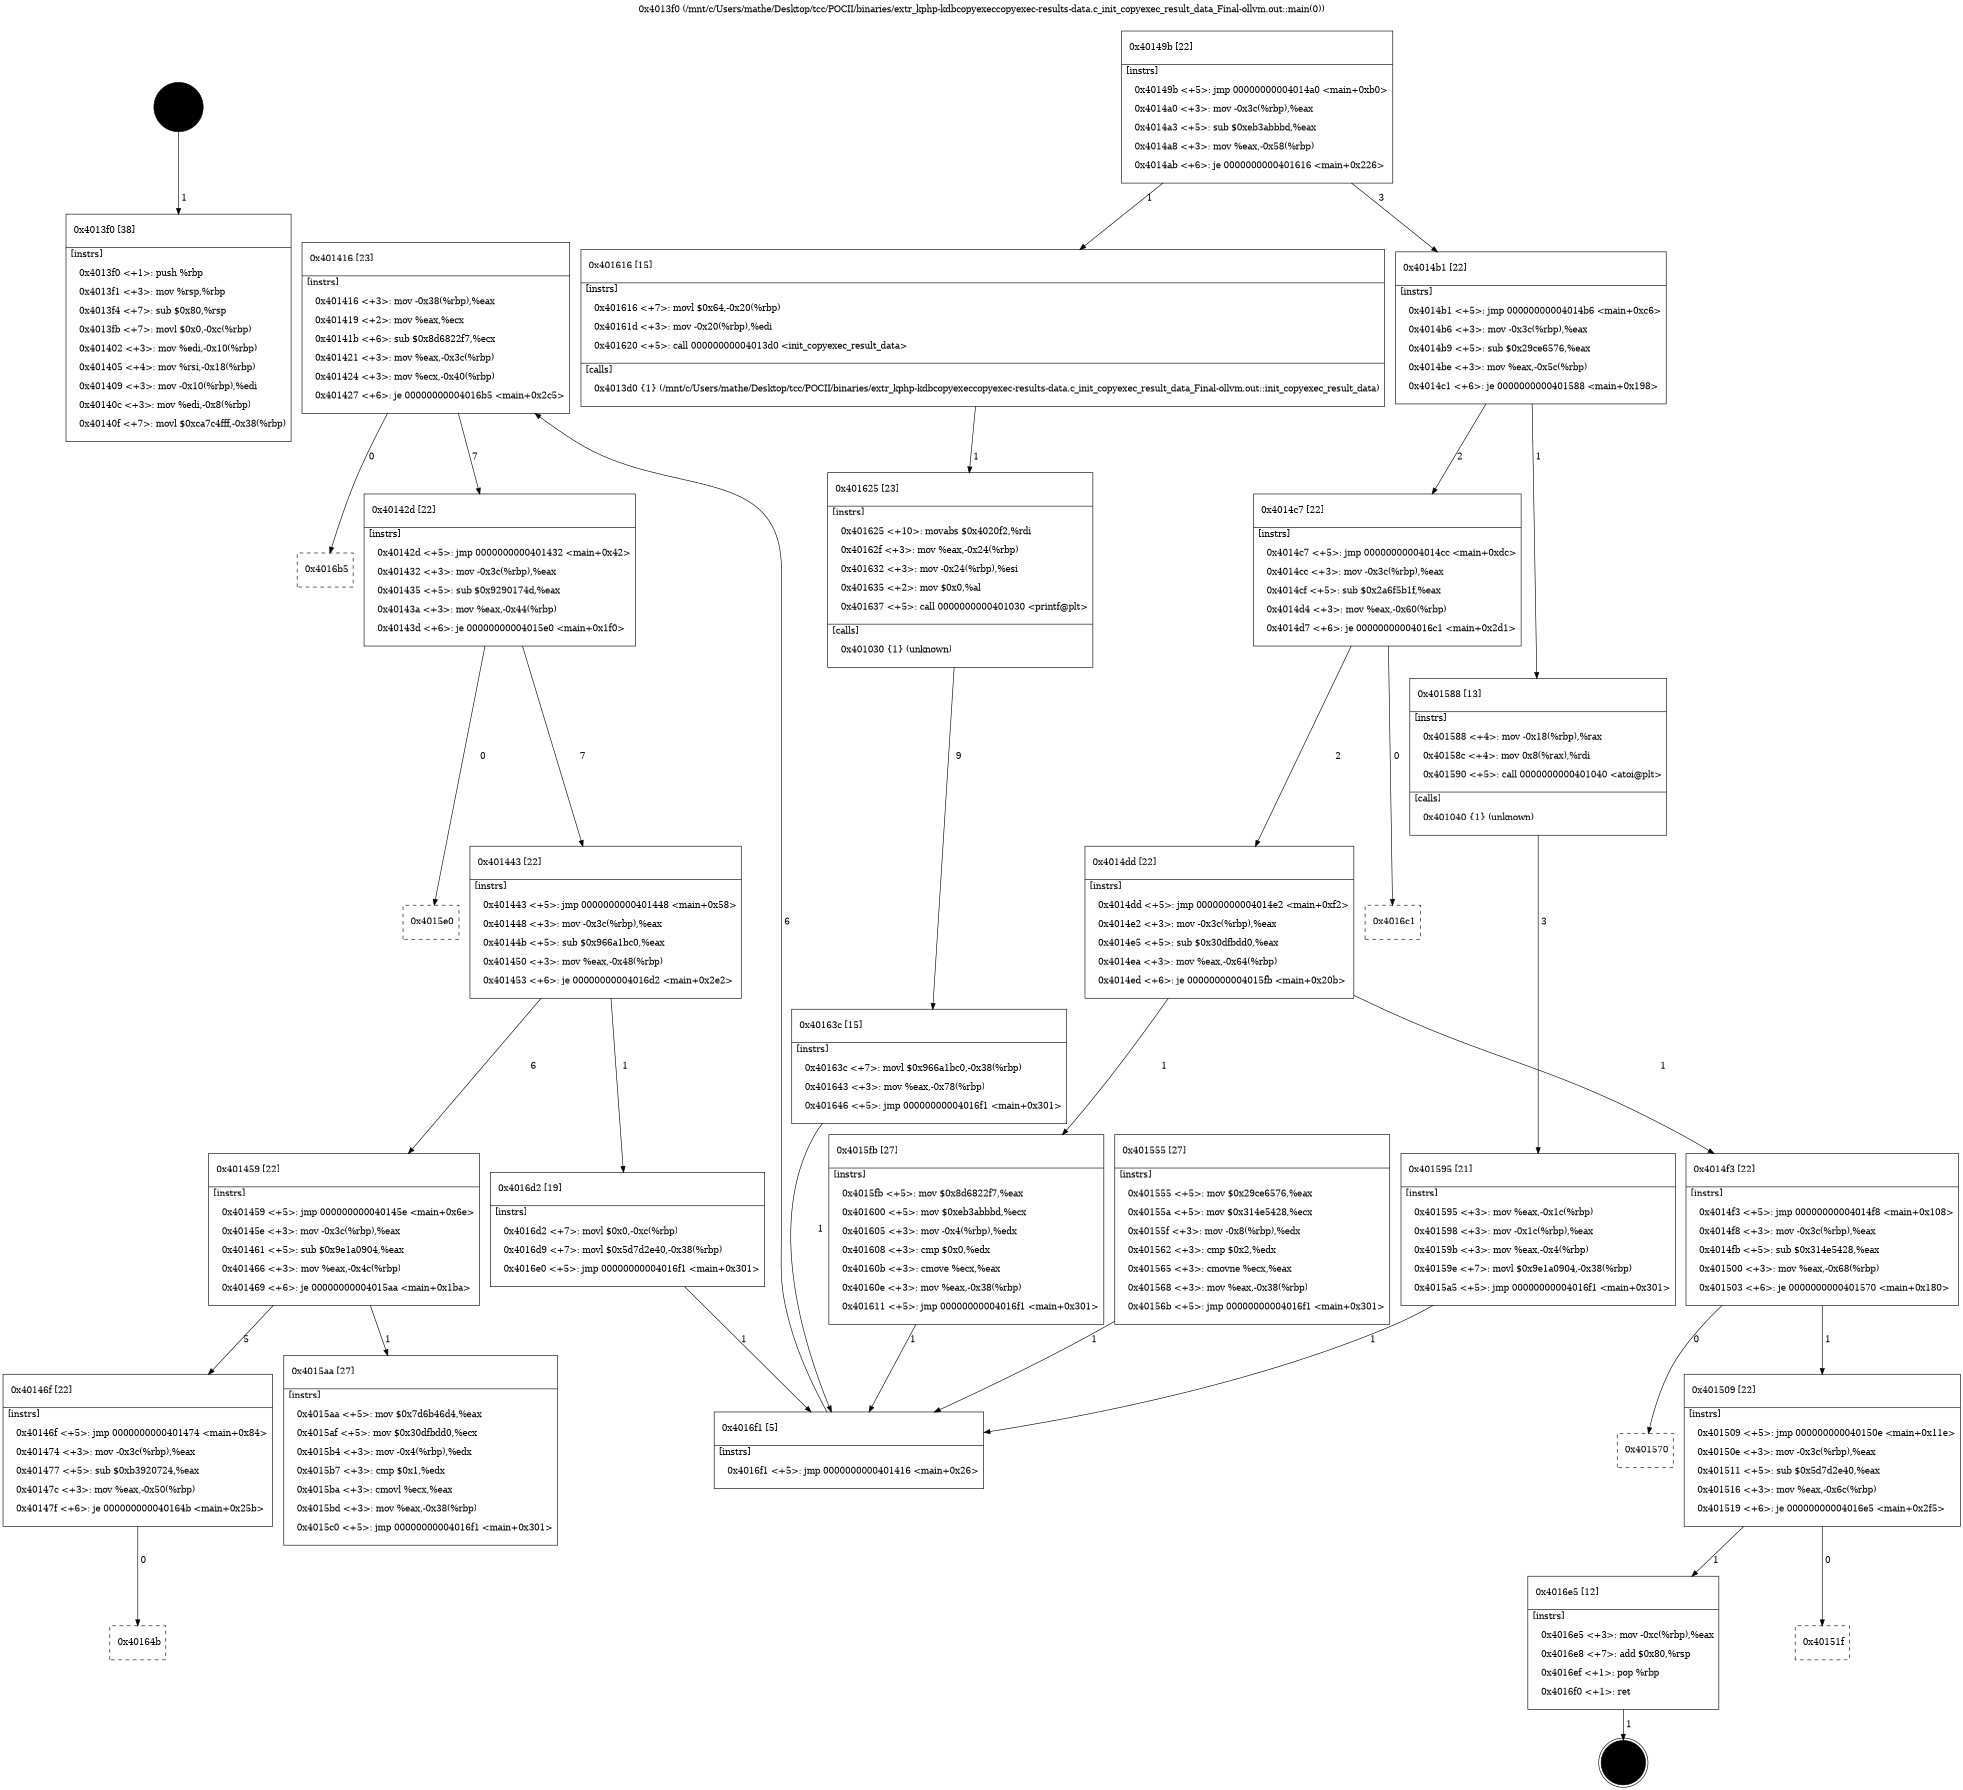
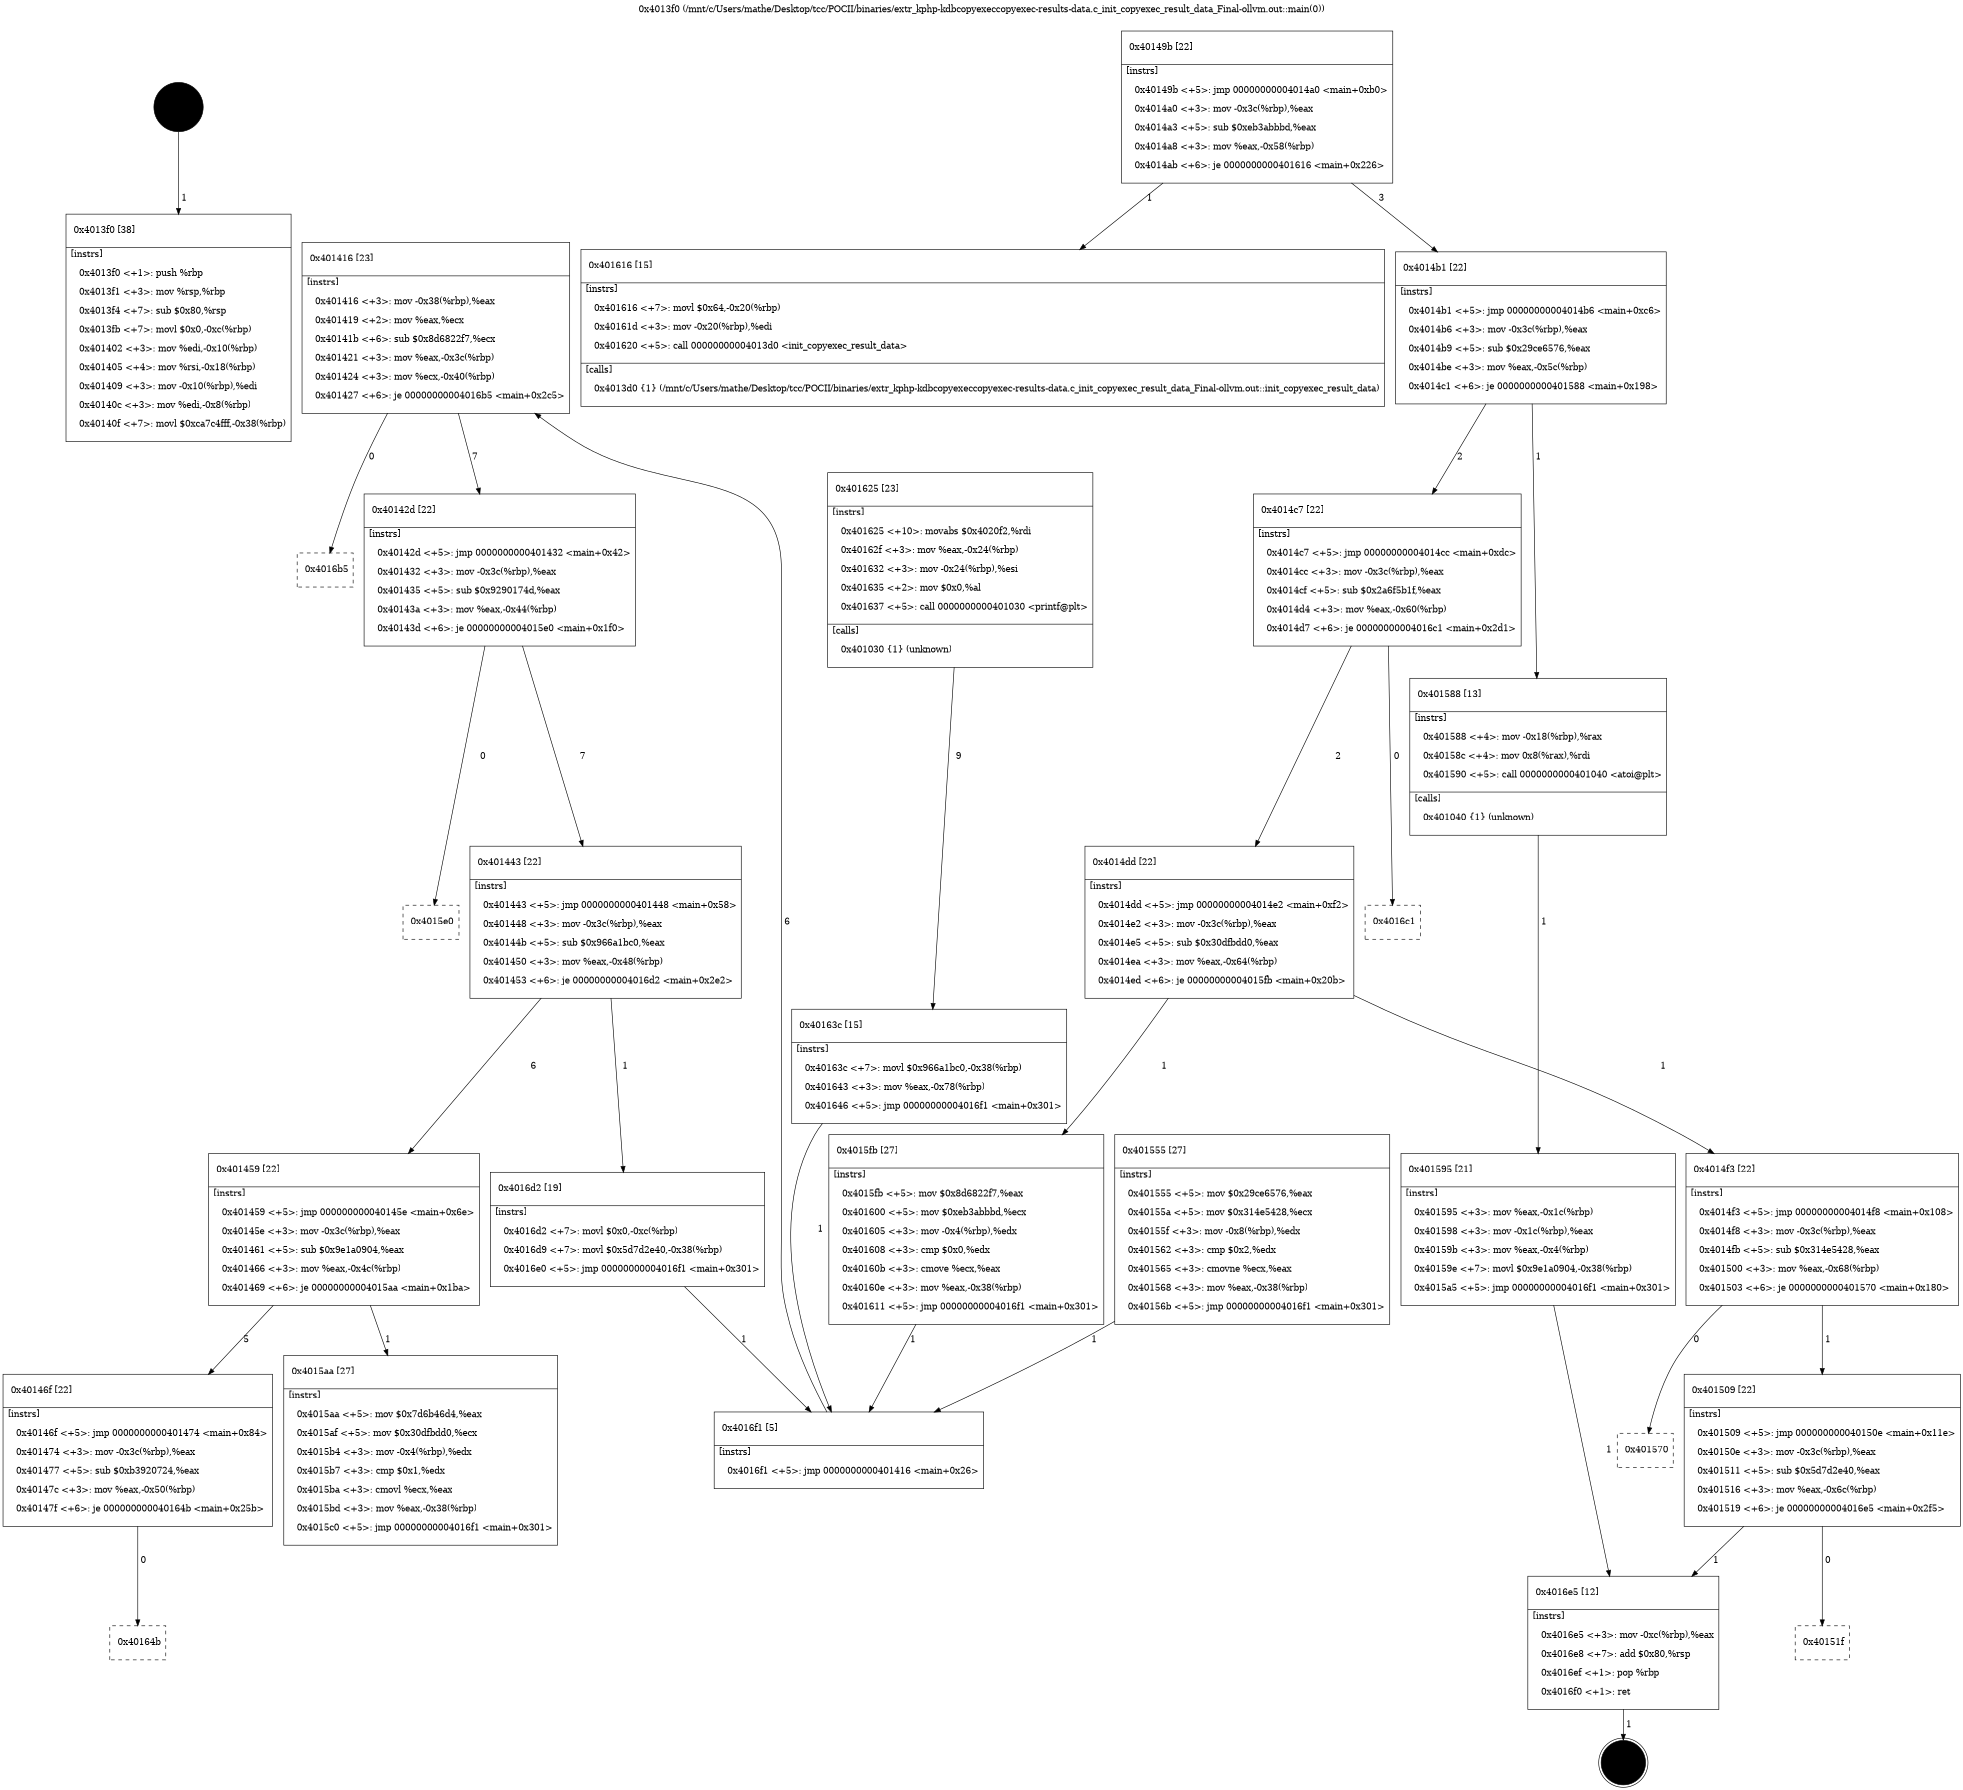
(973, 436) -> none
(1542, 922) -> (1542, 922)
(1216, 1384) -> (1581, 1438)
